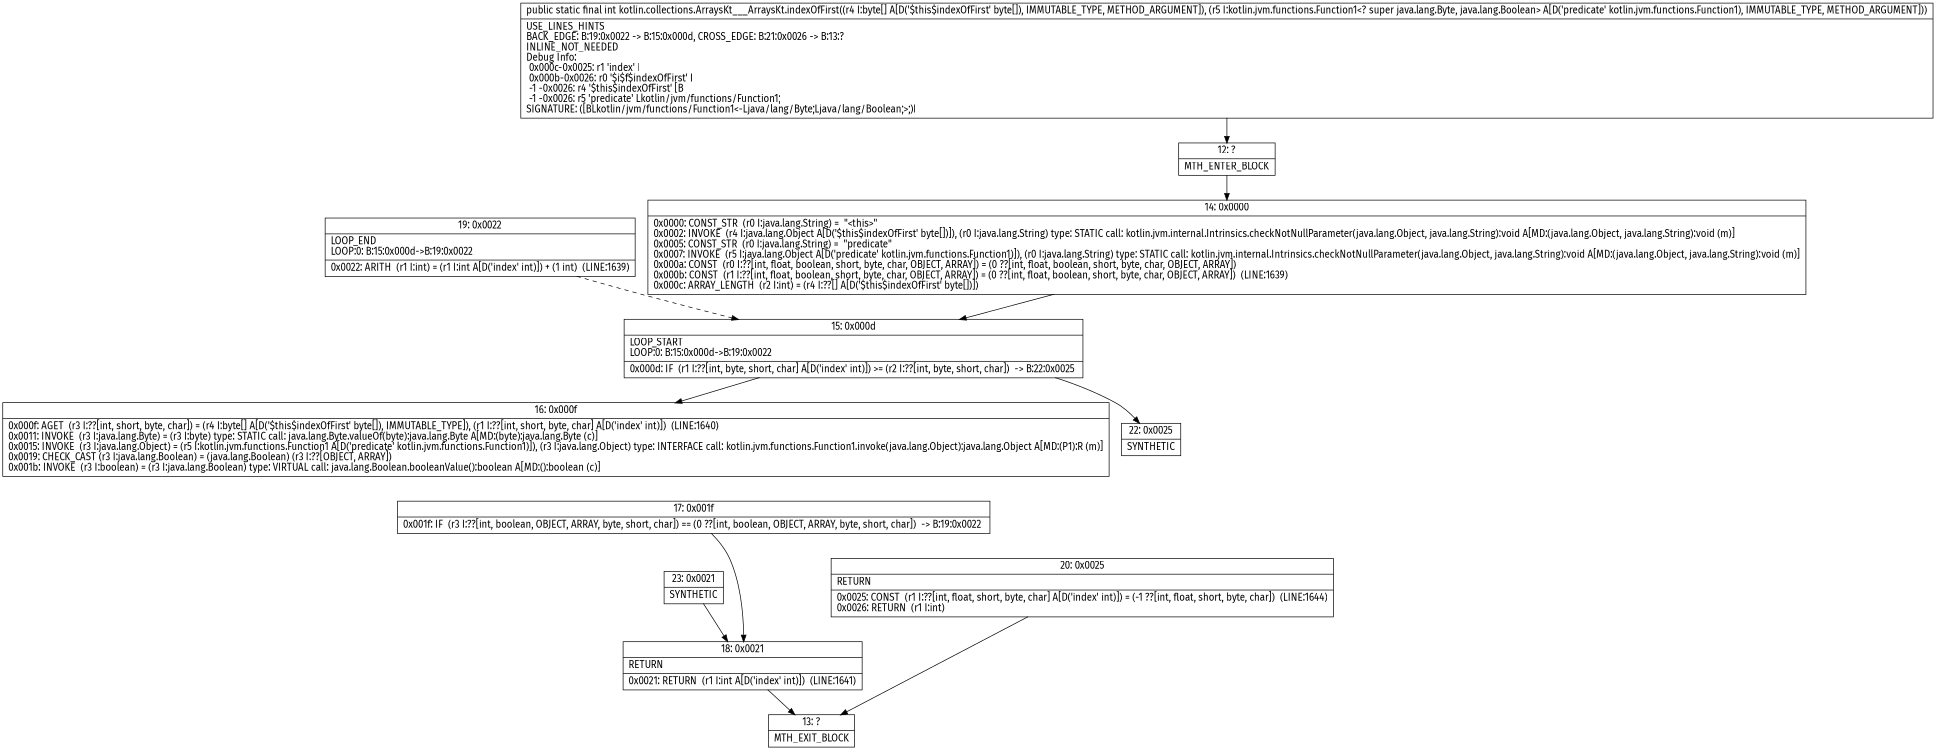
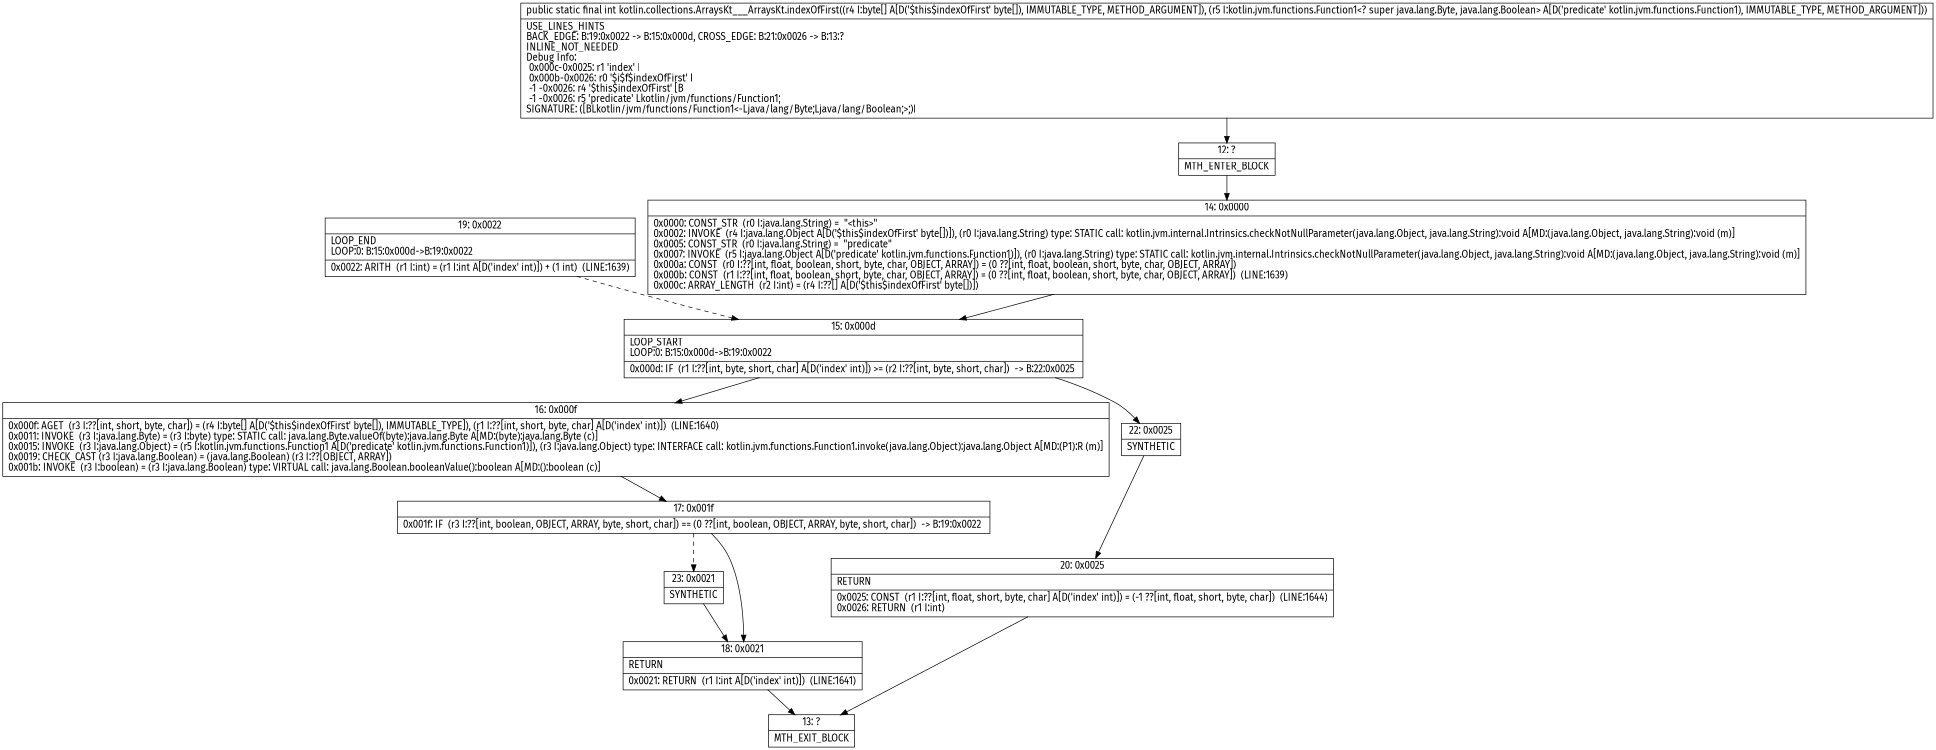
none -> (640, 487)
none -> (1121, 504)
none -> (694, 549)
